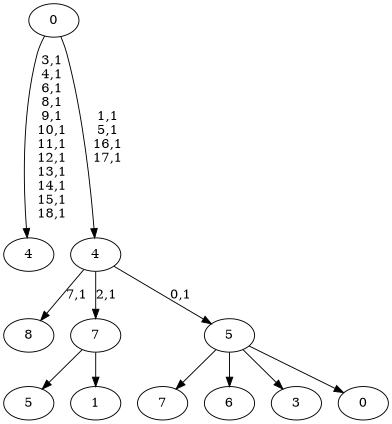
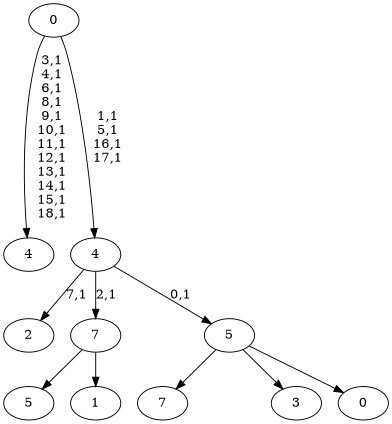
(29, 335) -> (29, 335)
(230, 403) -> none
